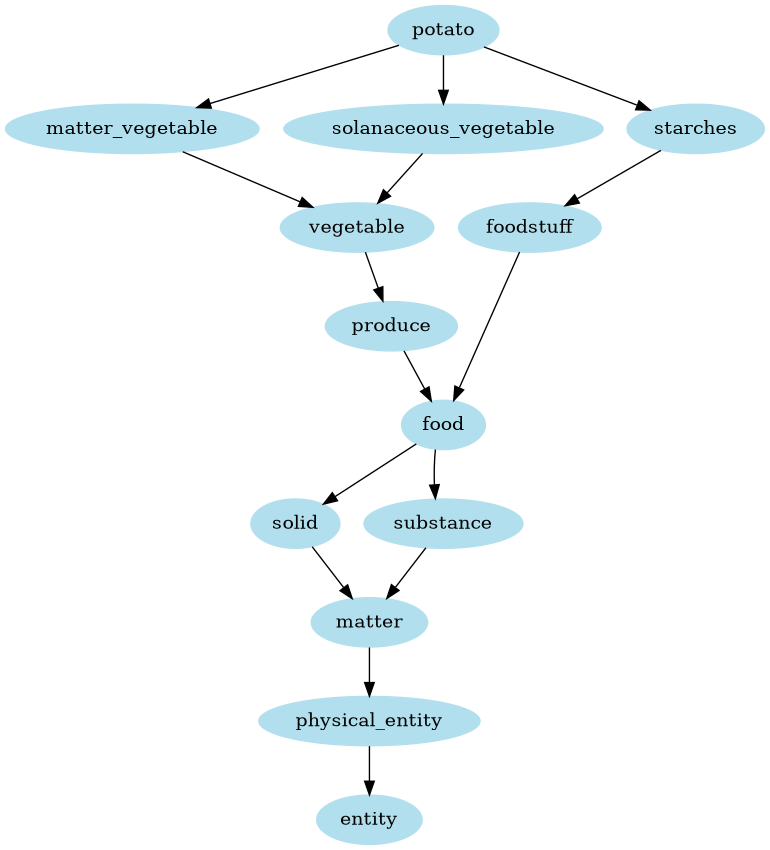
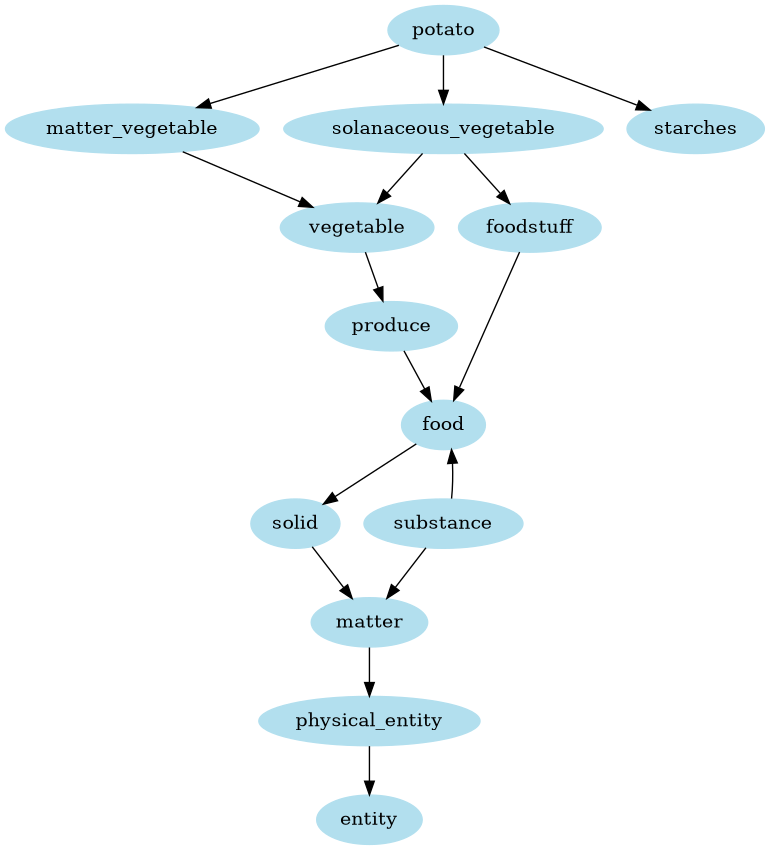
(619, 175) -> (482, 173)
(434, 467) -> (453, 481)
